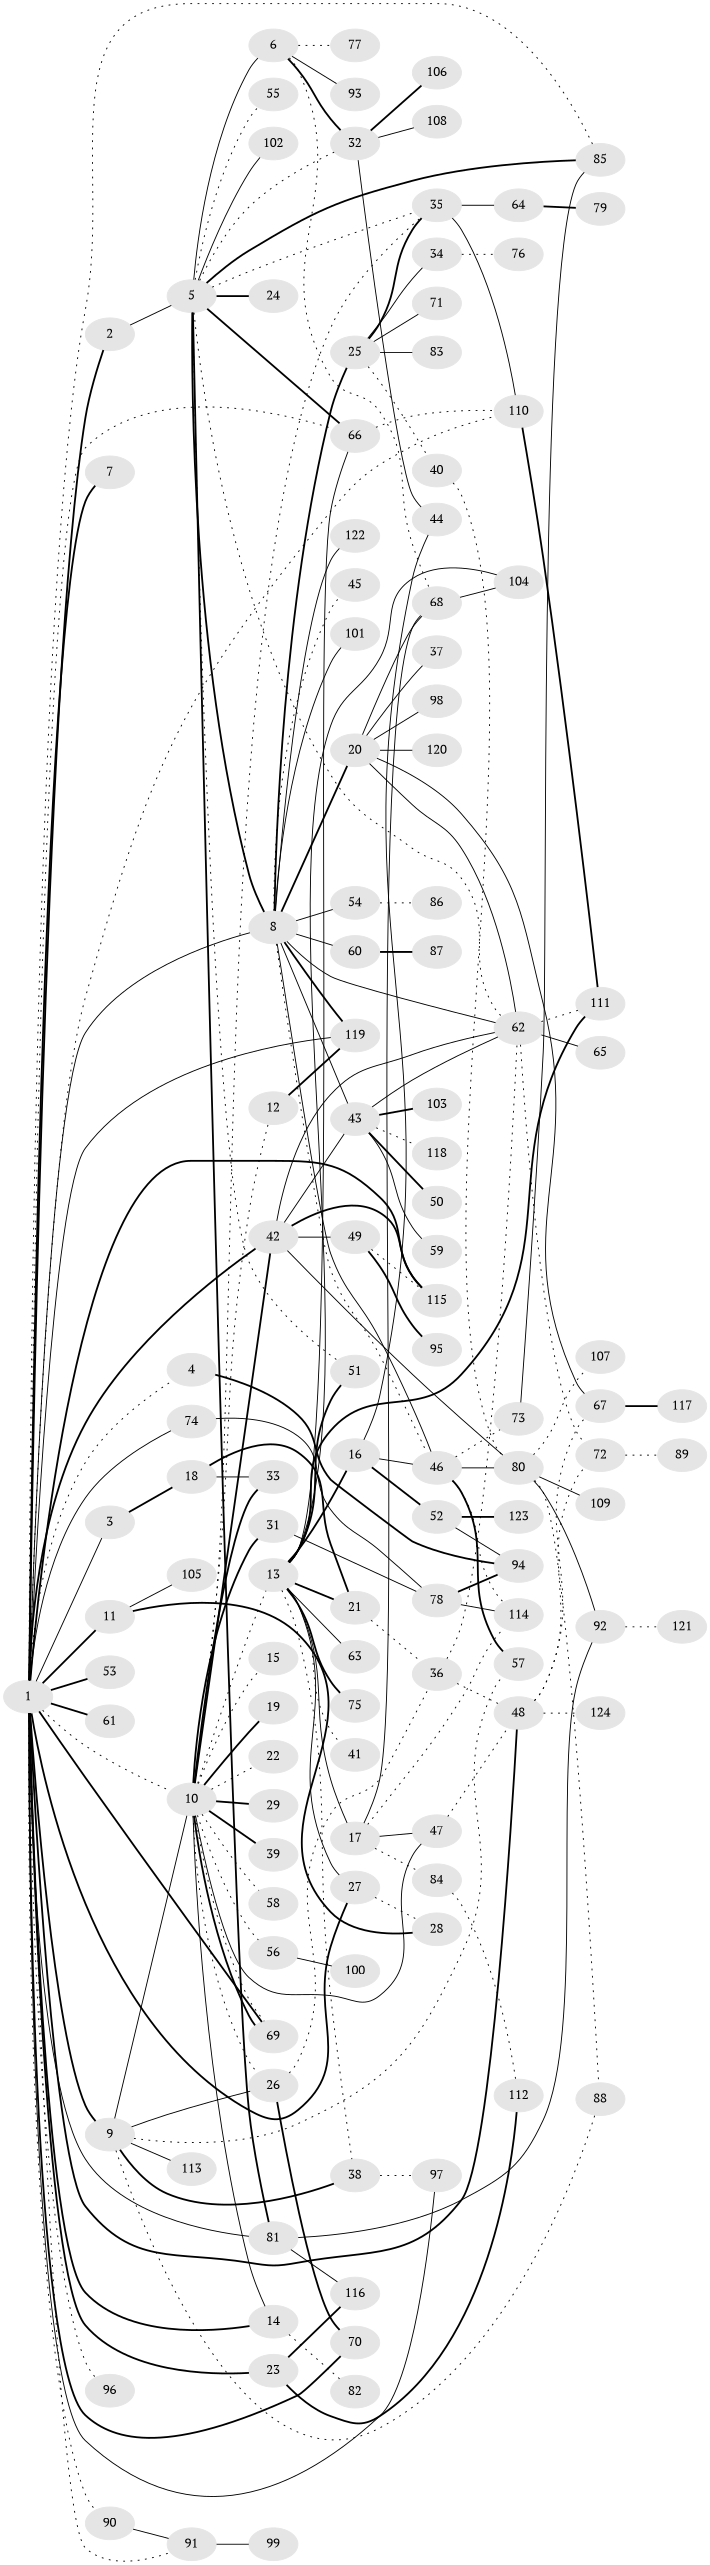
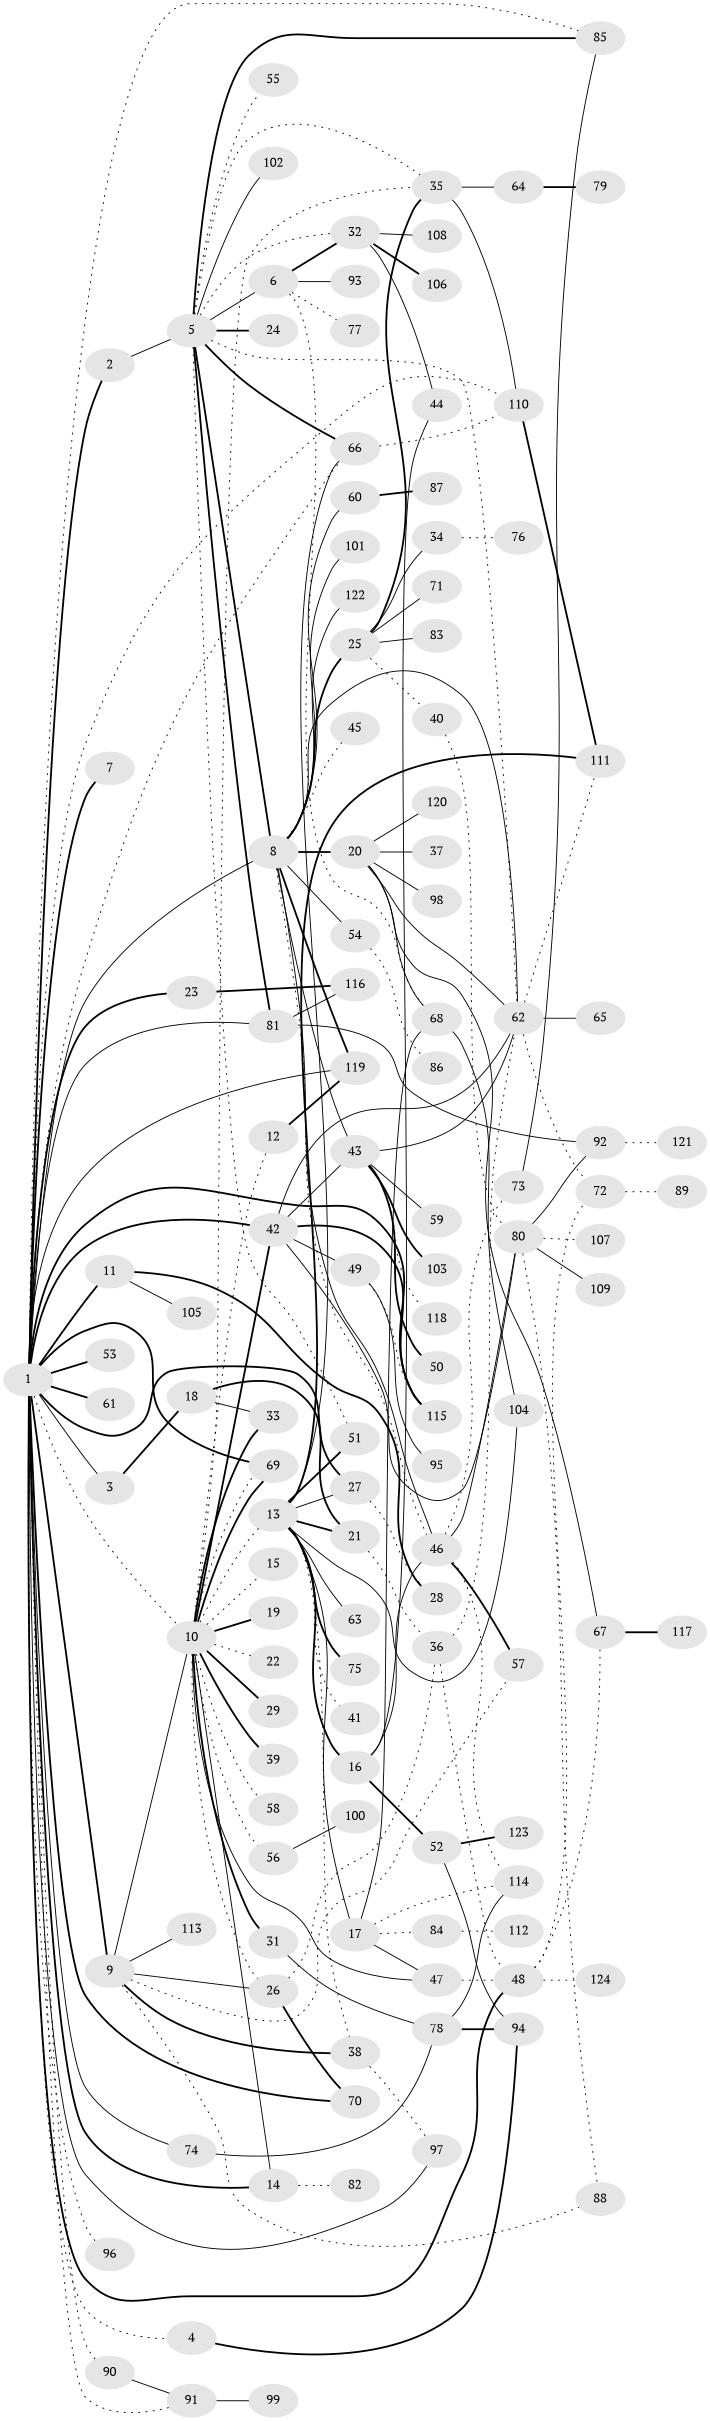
(400, 1306) -> (395, 1369)
(457, 2327) -> none
